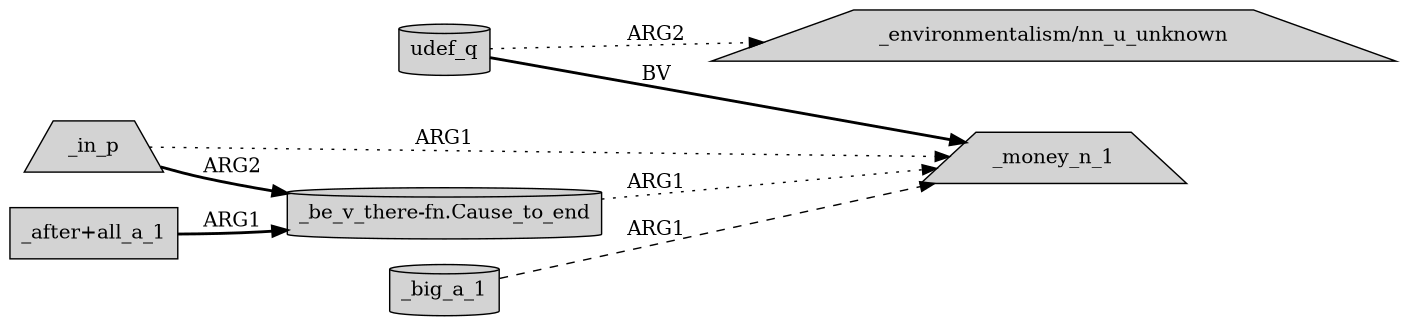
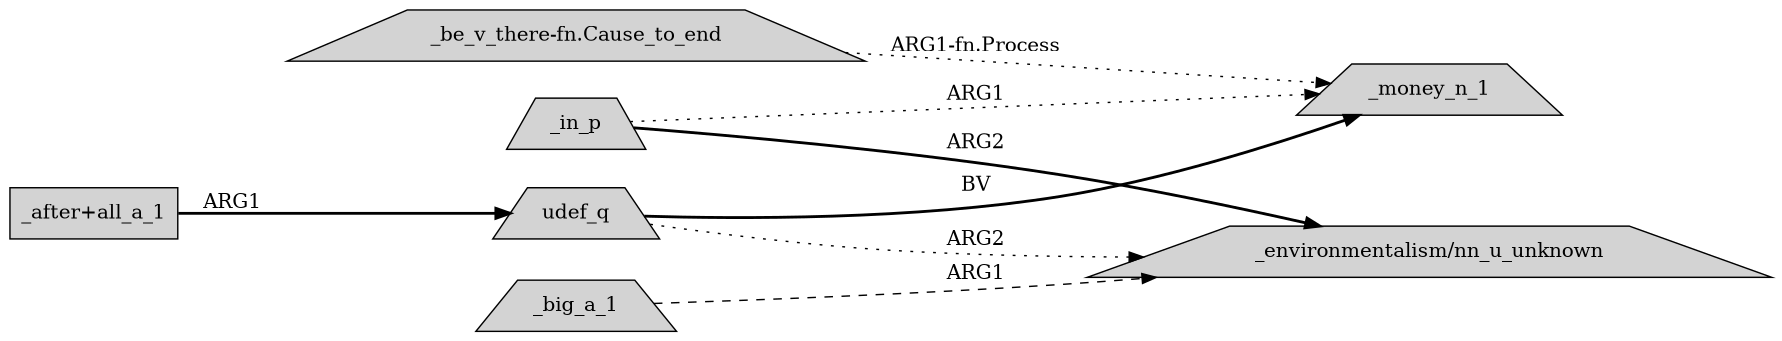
(444, 50) -> (576, 213)
(216, 181) -> (972, 162)
(656, 183) -> (976, 46)
(444, 213) -> (576, 36)
(225, 233) -> (337, 213)
(710, 233) -> (898, 294)
(444, 290) -> (576, 306)
